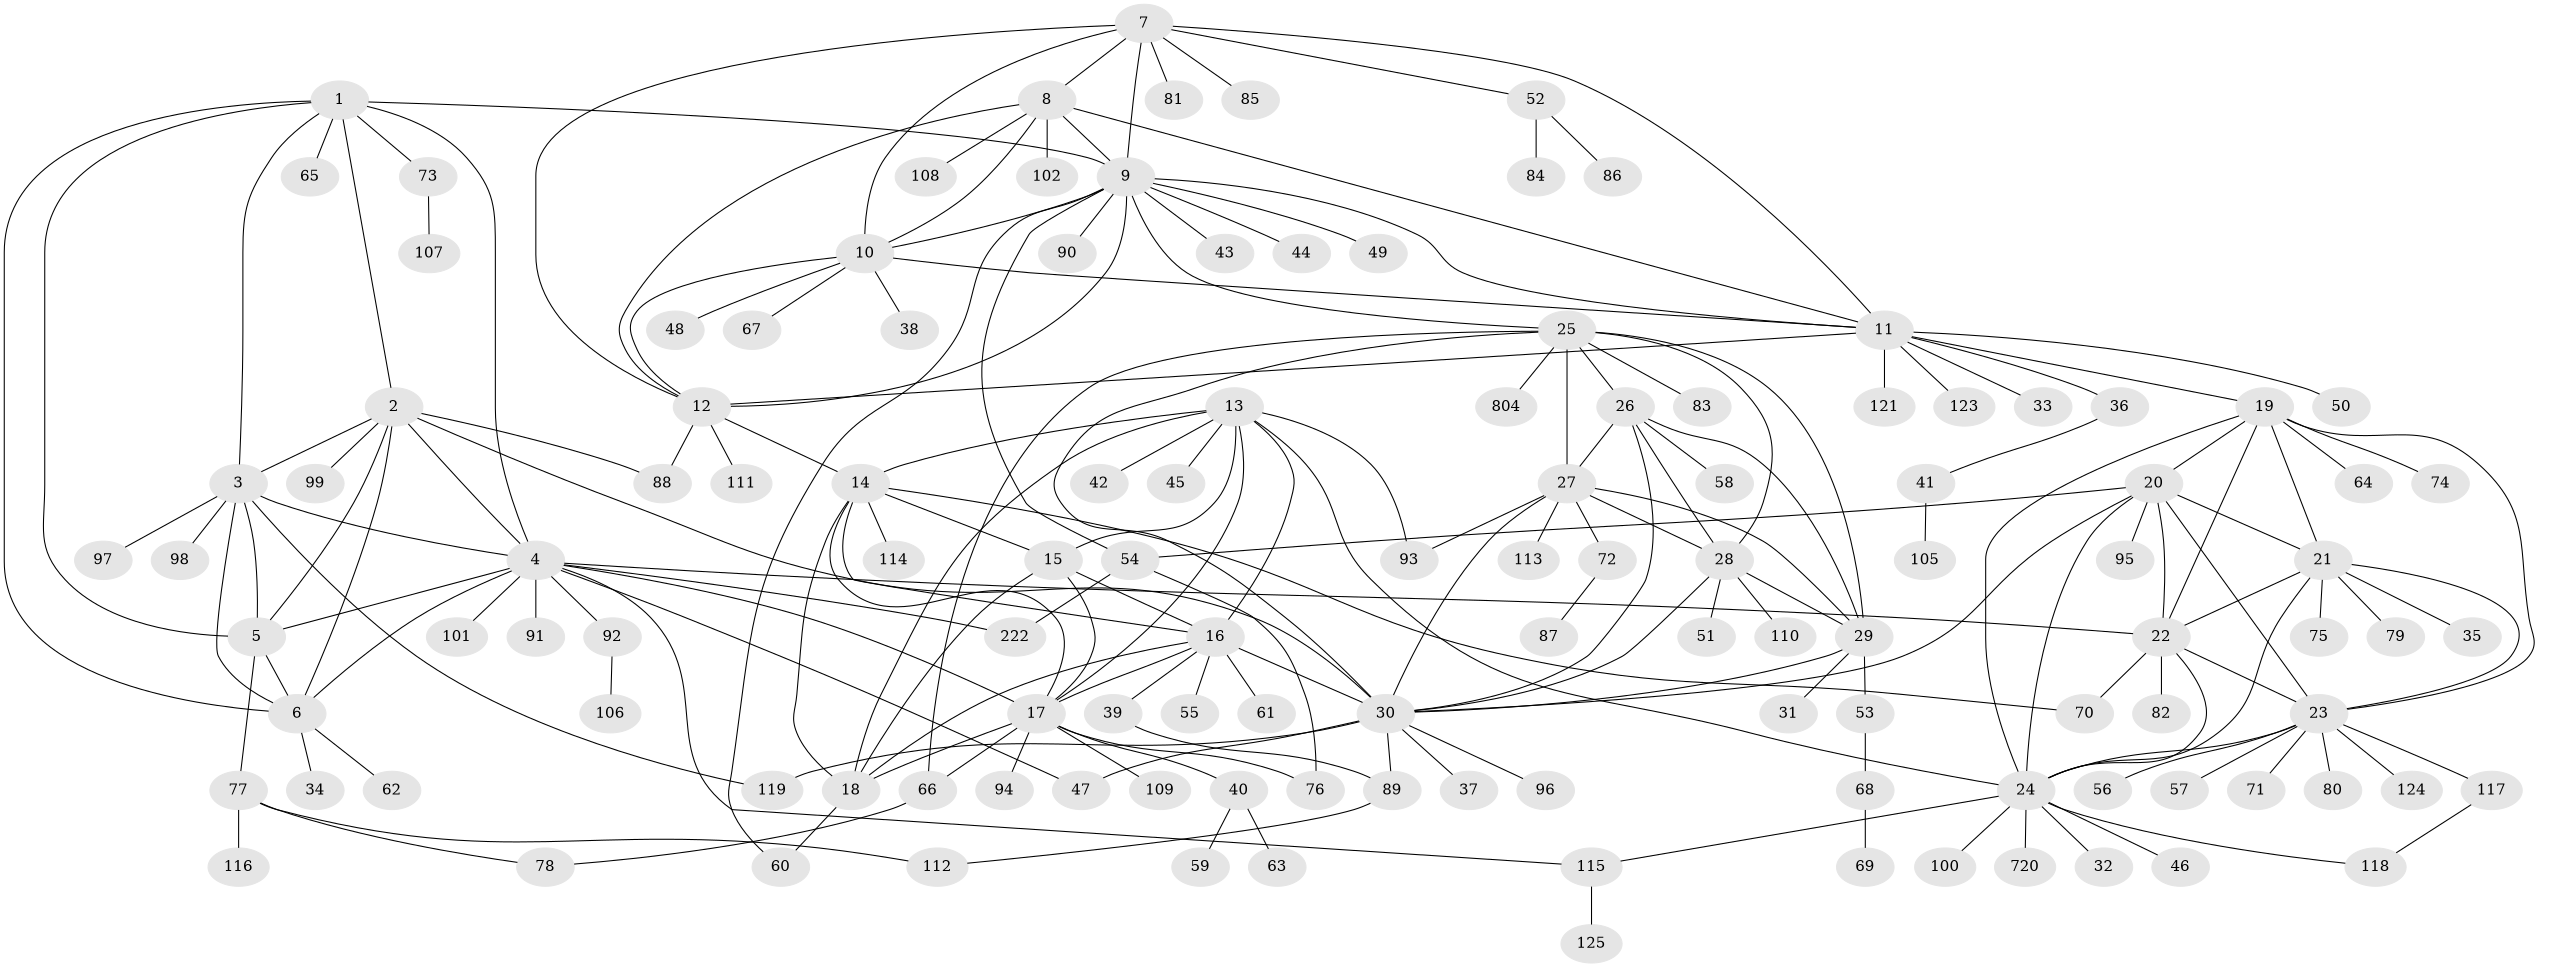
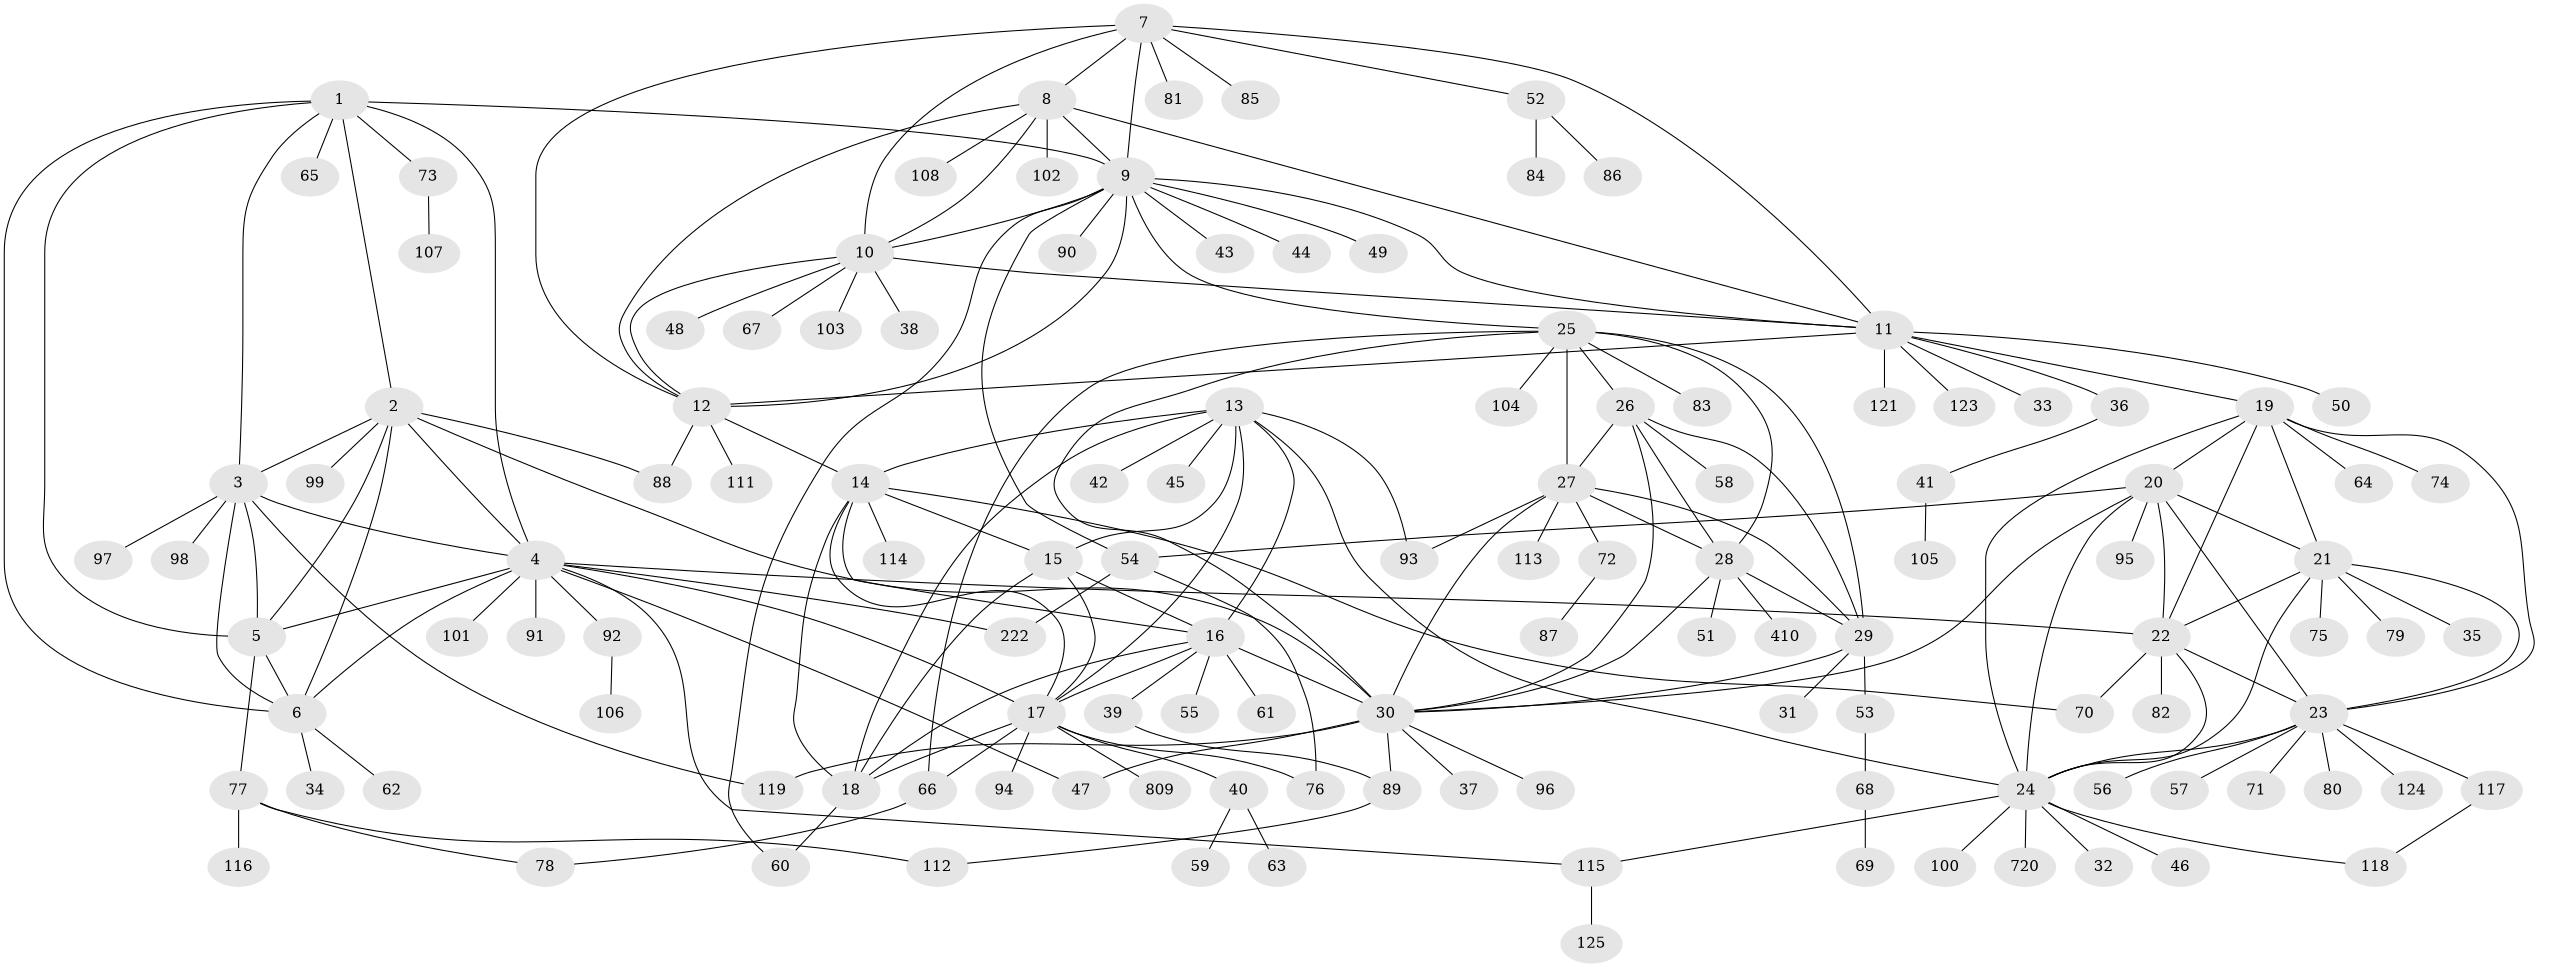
none -> (831, 330)
(1506, 407) -> (1506, 407)
(1785, 637) -> (1785, 637)
(1160, 790) -> (1160, 790)
